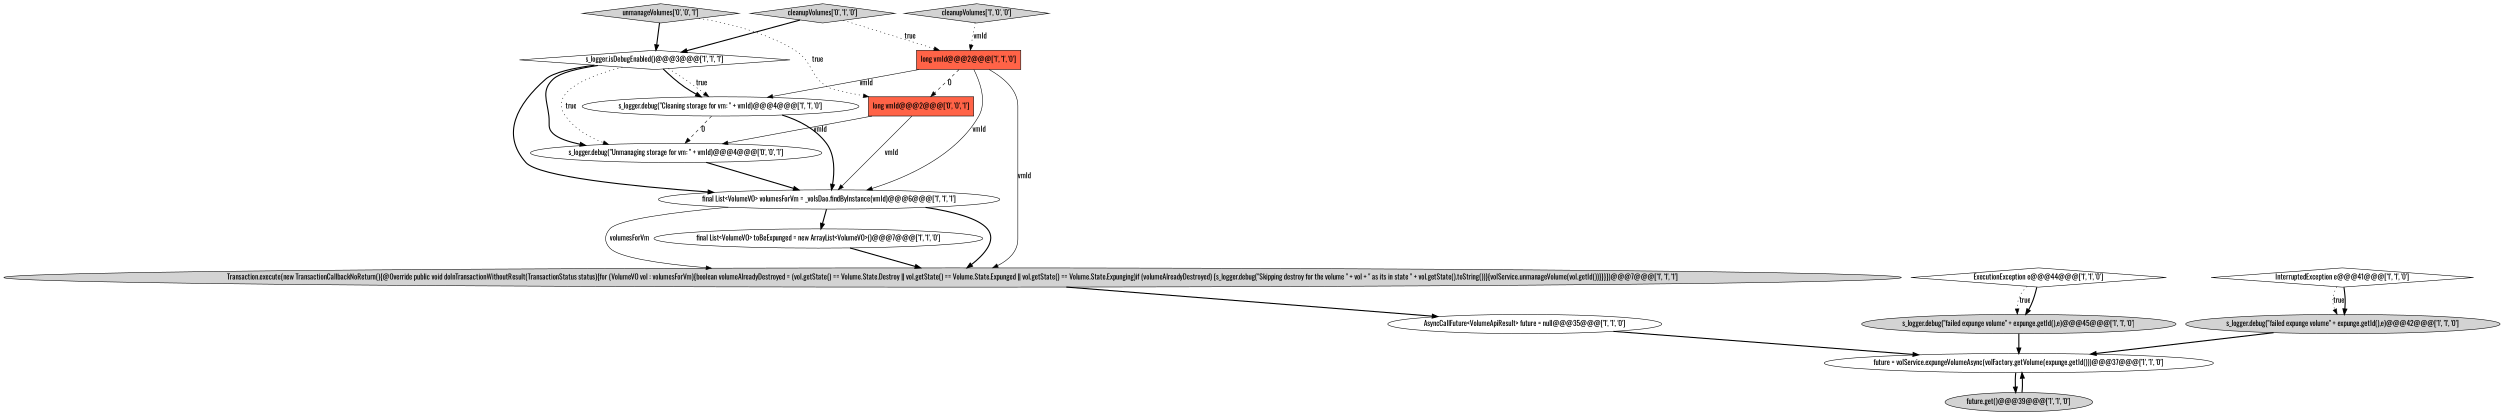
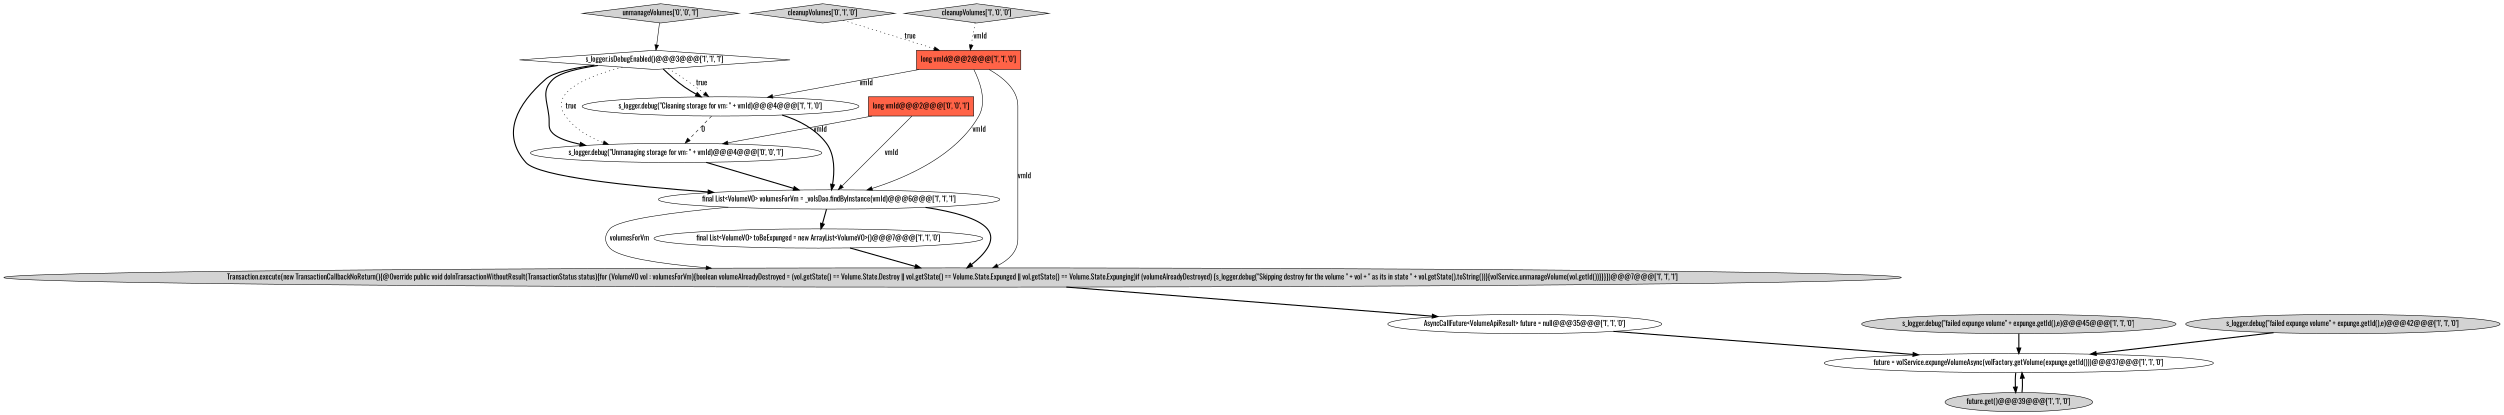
(658, 34) -> (658, 34)
(743, 35) -> none
(788, 47) -> none
(947, 81) -> none
(2039, 278) -> none
(2342, 278) -> none
